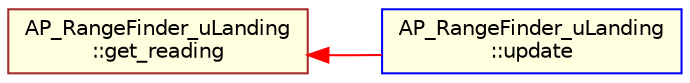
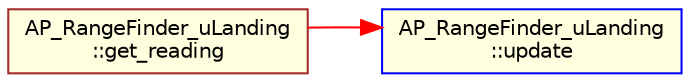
(355, 55) -> (334, 27)
